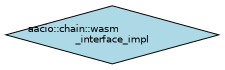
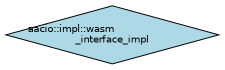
(112, 35) -> (112, 35)
